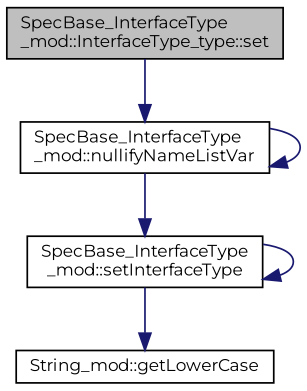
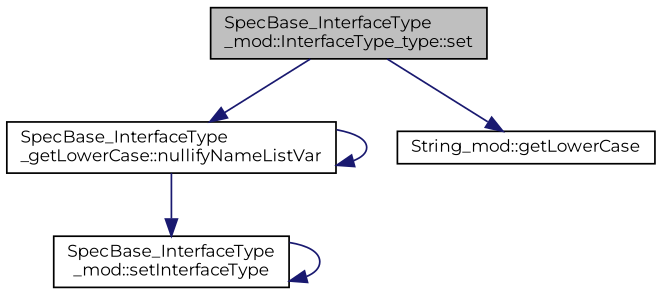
(145, 148) -> (171, 148)
(145, 310) -> (438, 90)
